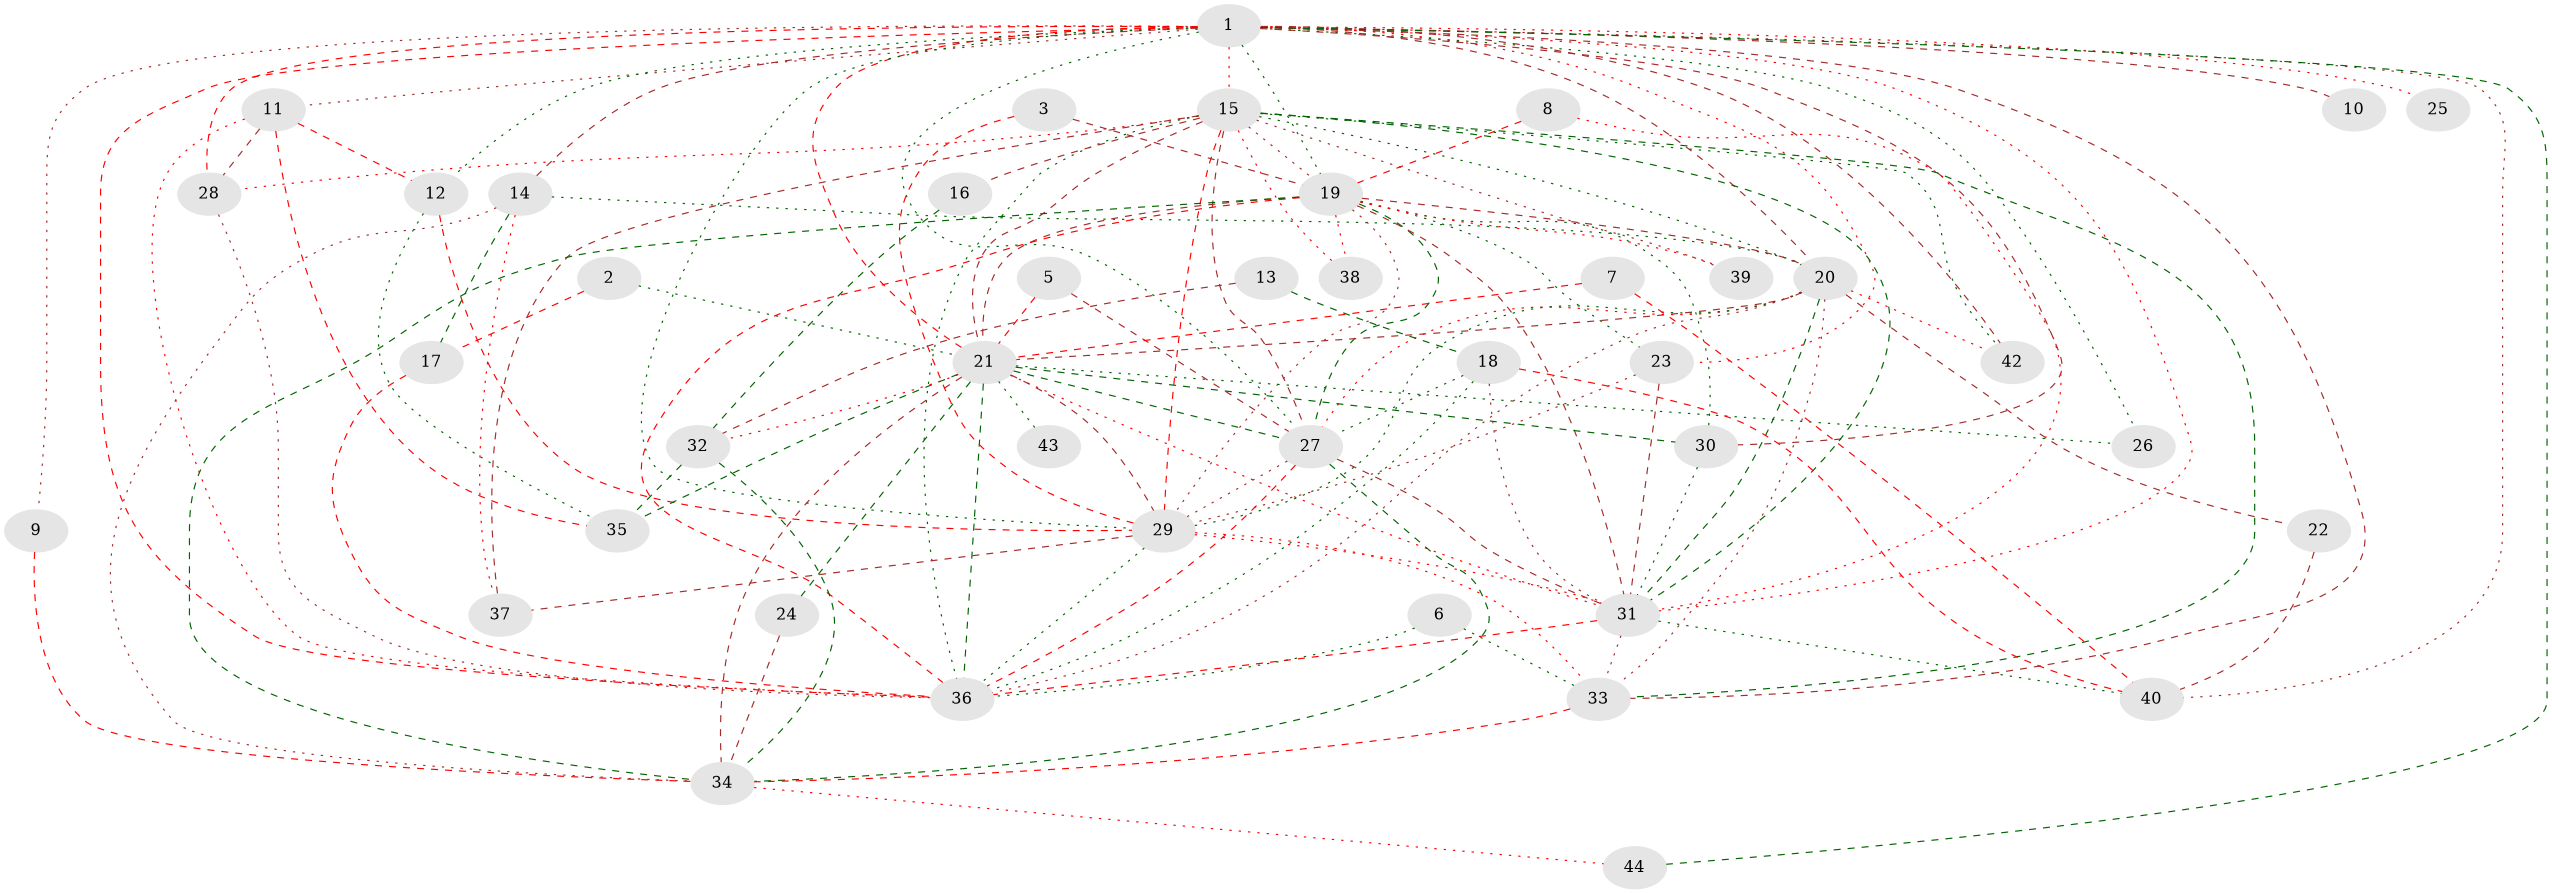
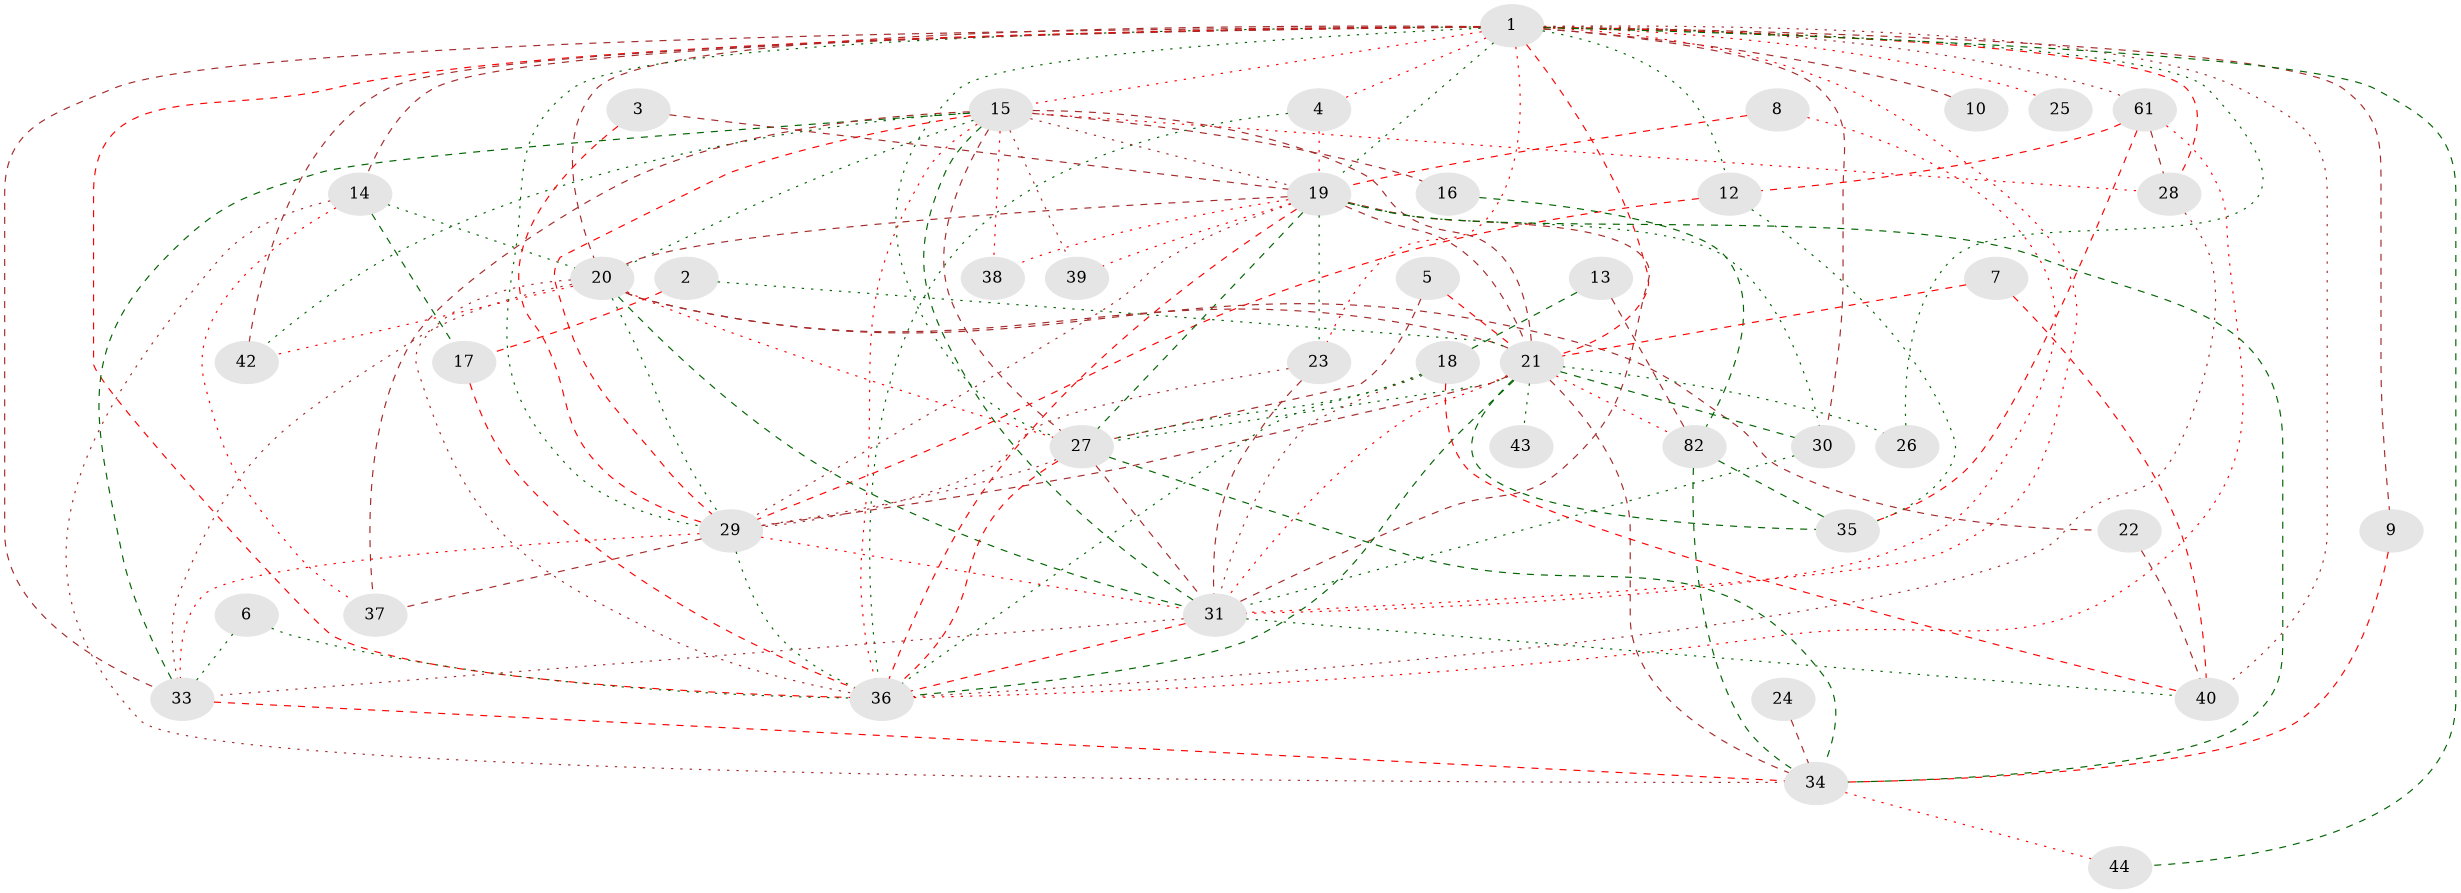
(421, 39) -> (2344, 89)
(274, 110) -> (2145, 110)
none -> (1319, 110)
(945, 310) -> (870, 371)
(1148, 405) -> (1251, 420)
(698, 447) -> (1695, 447)
(886, 489) -> none
